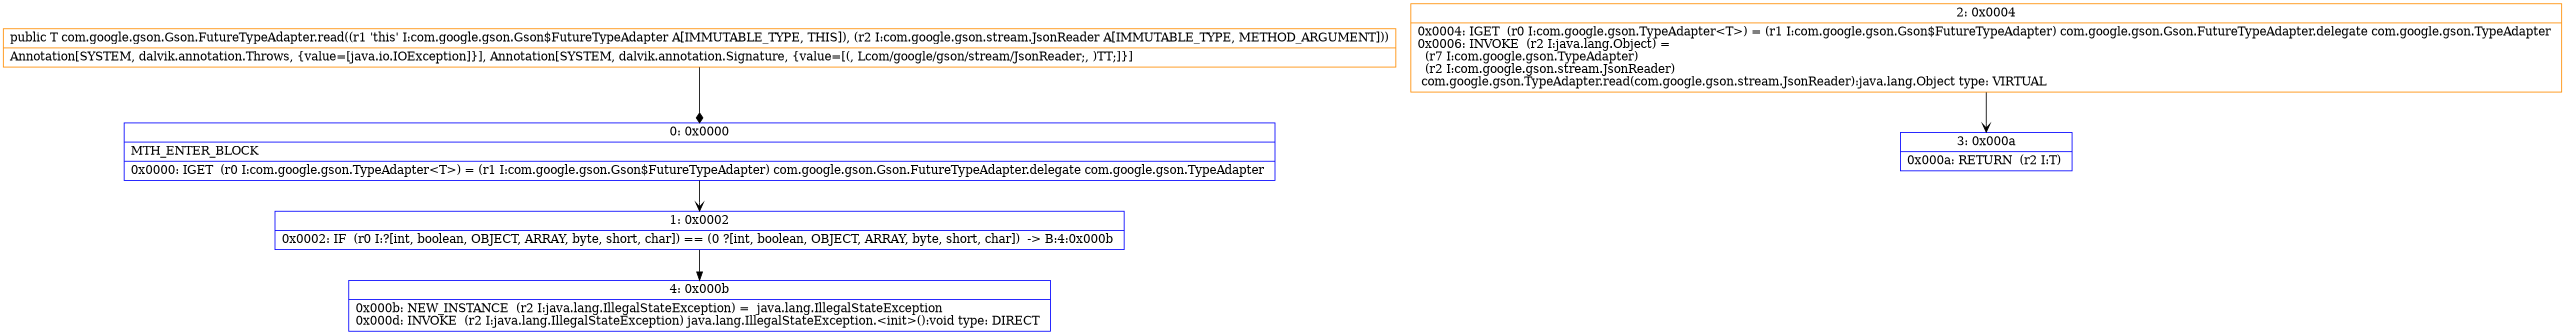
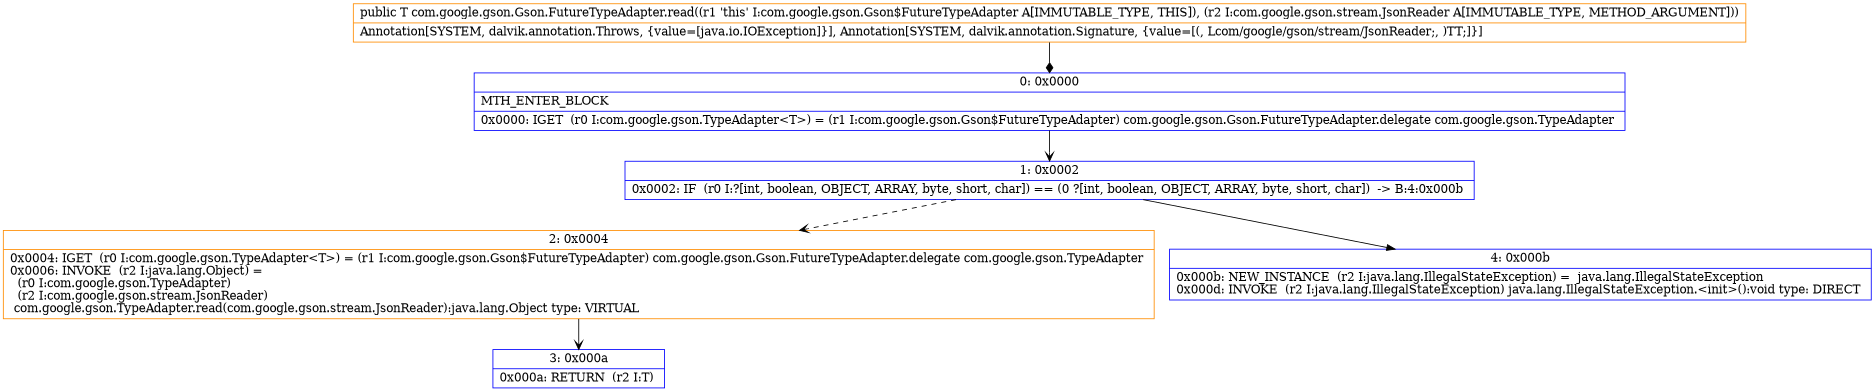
(1528, 57) -> (120, 284)
none -> (882, 214)
